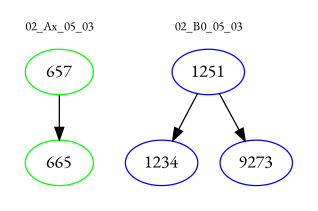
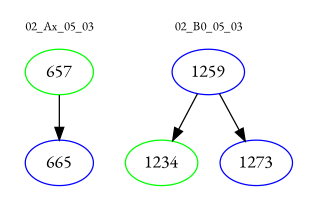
(208, 72) -> (208, 72)
(59, 163) -> (59, 163)
(162, 163) -> (162, 163)
(256, 163) -> (256, 163)
